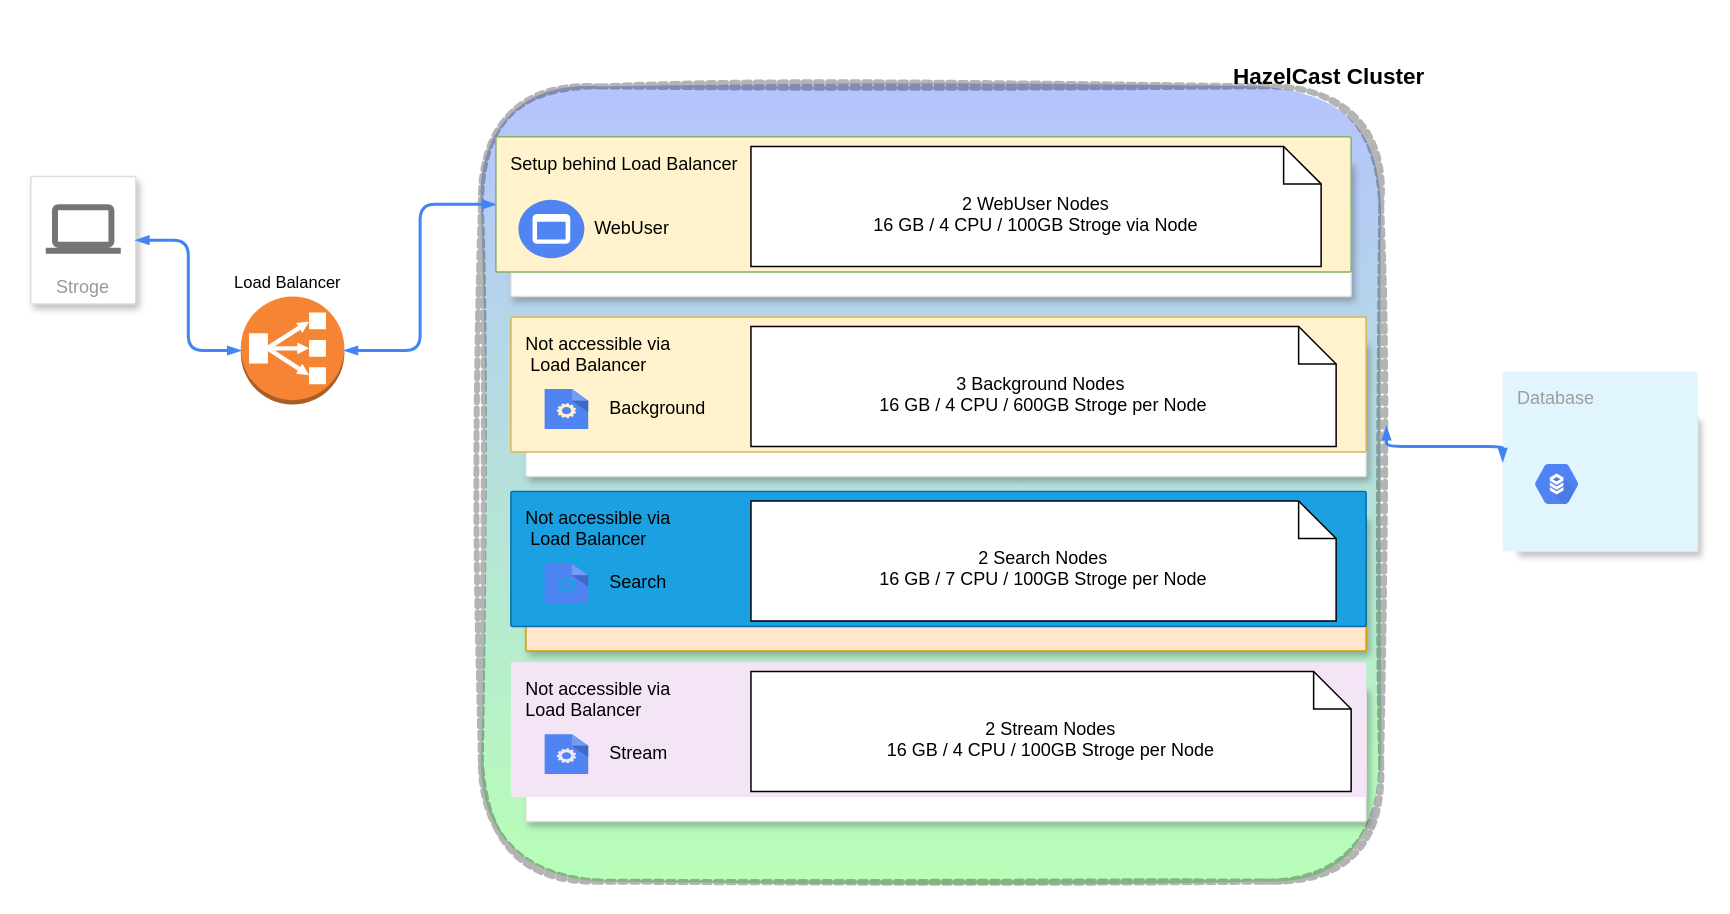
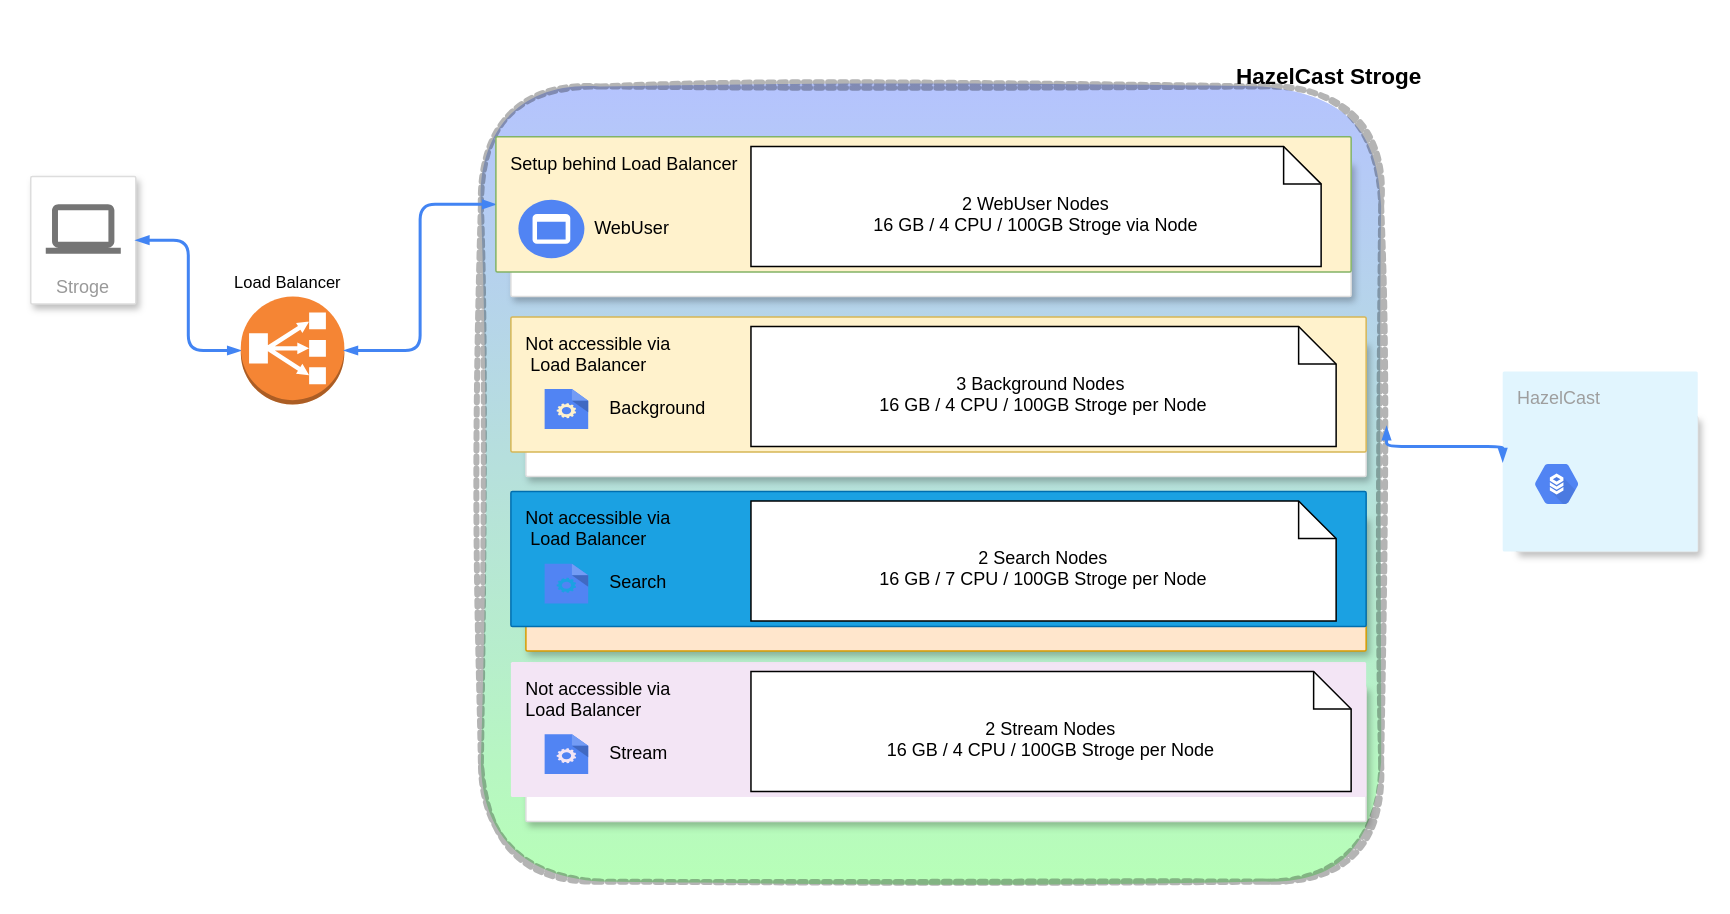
(1329, 76) -> (1329, 76)
(1043, 396) -> (1043, 396)
(1558, 399) -> (1560, 399)
